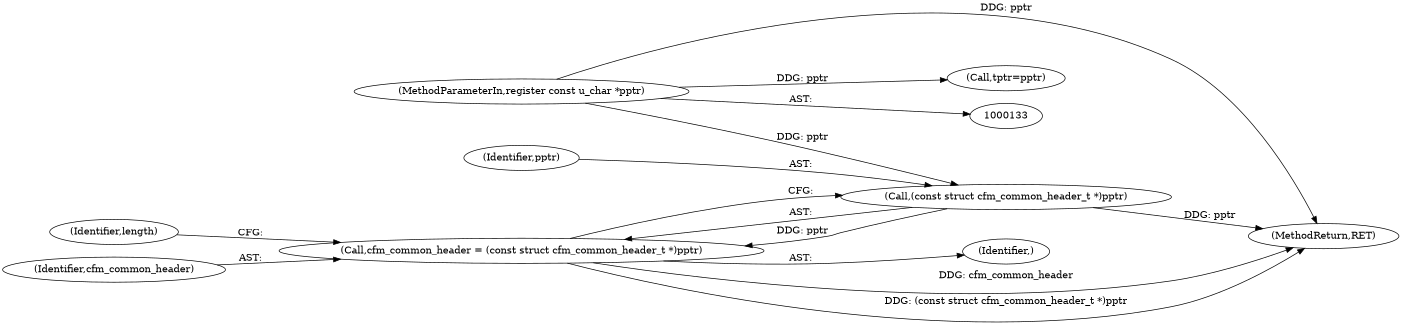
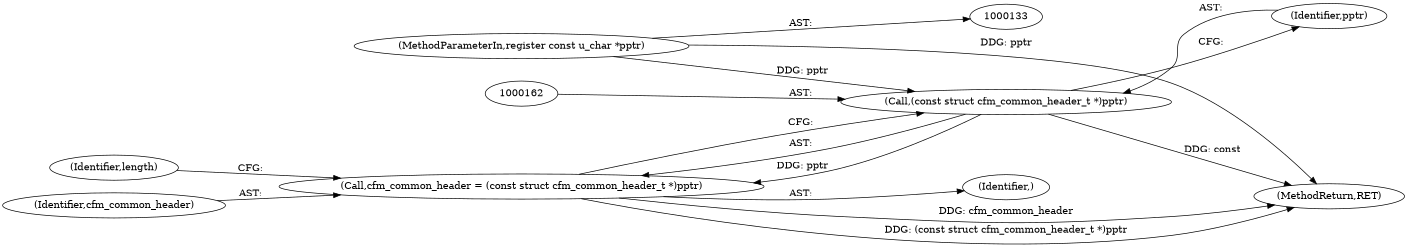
none -> (1183, 65)
(1006, 78) -> none
none -> (522, 94)
(1210, 216) -> (1213, 150)
